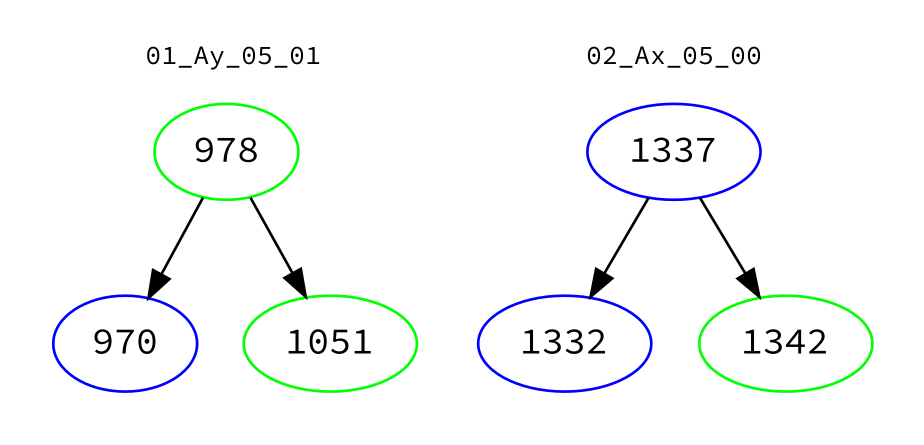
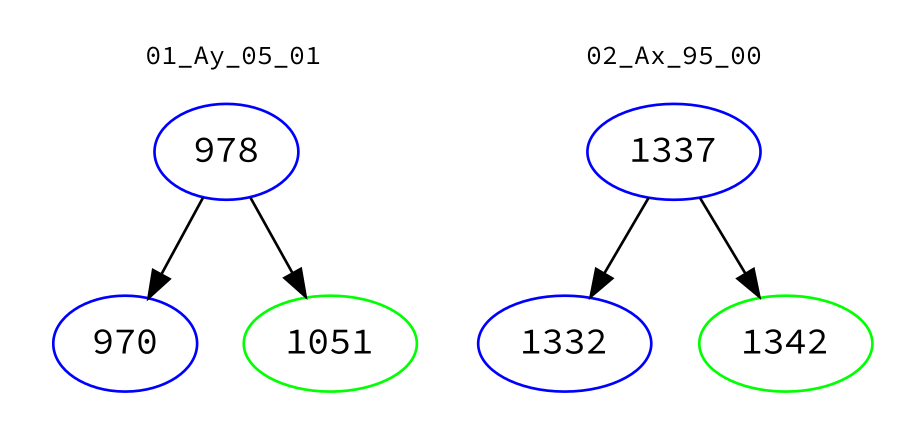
(675, 57) -> (675, 57)
(226, 152) -> (226, 152)
